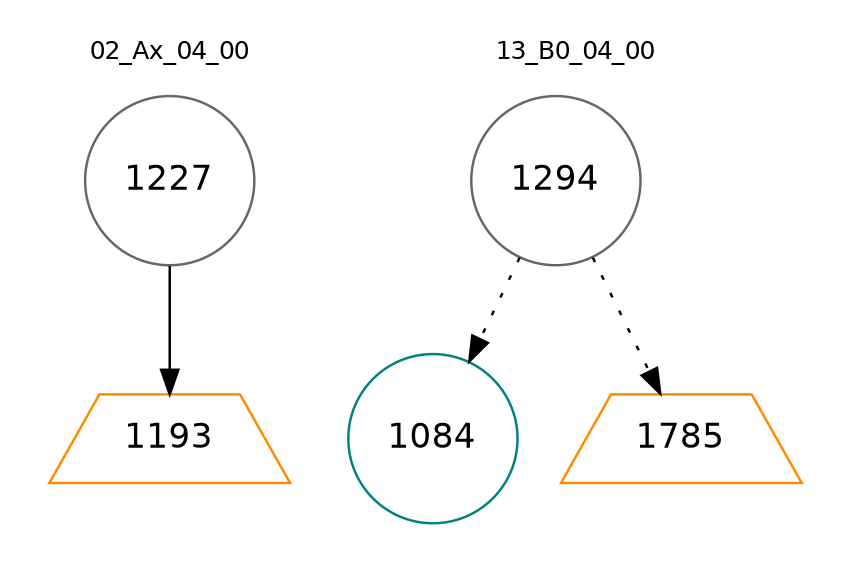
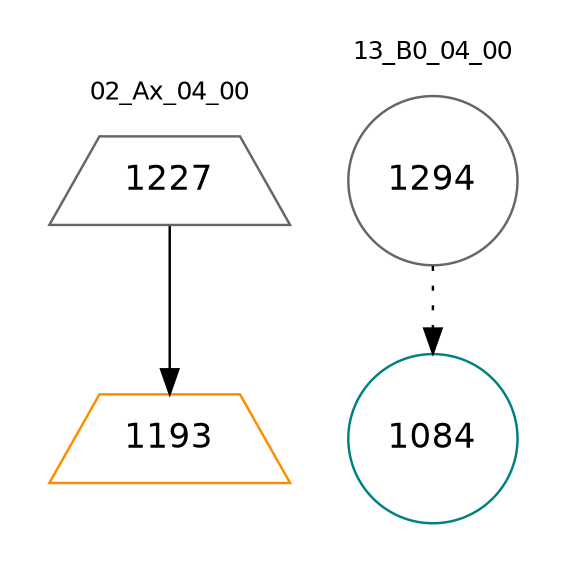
(170, 181) -> (170, 181)
(681, 439) -> none
